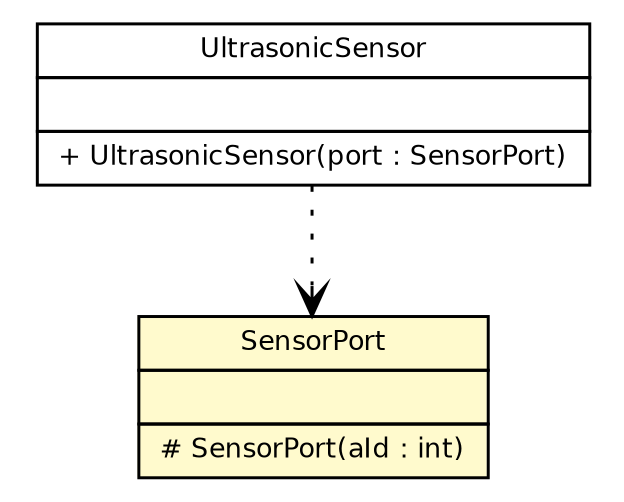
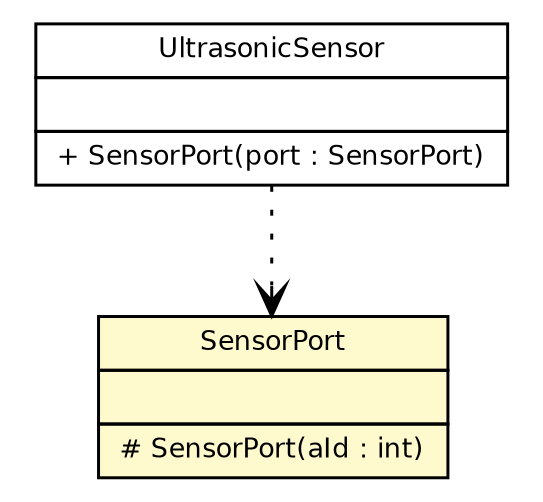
(314, 157) -> (272, 157)
